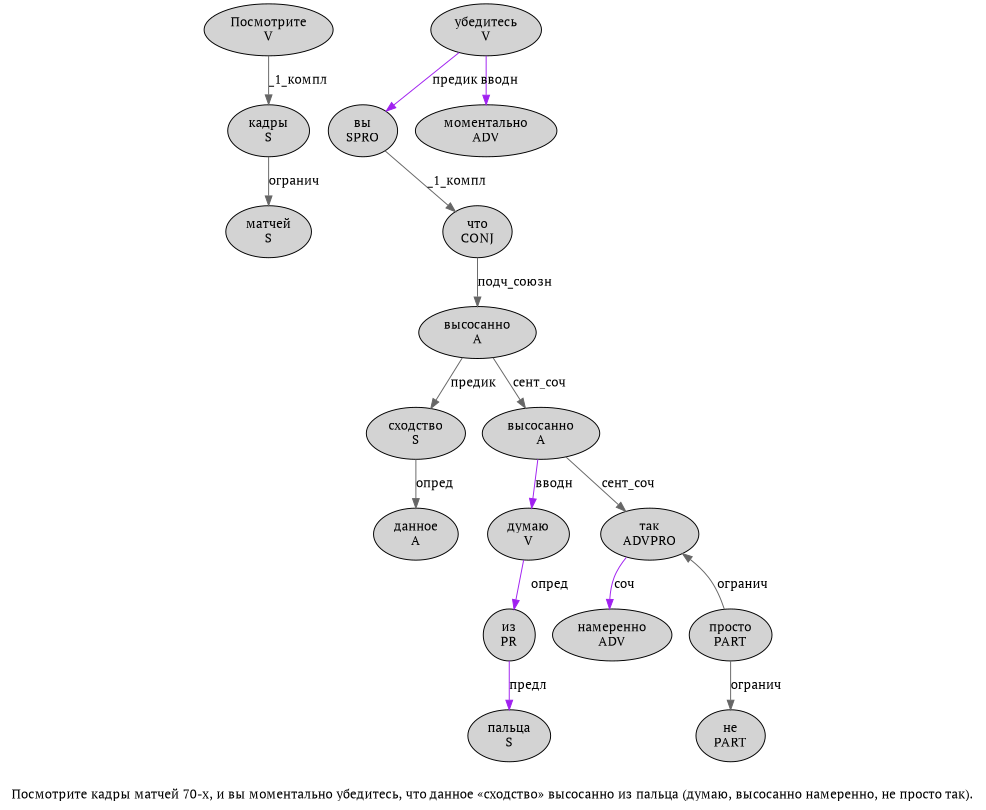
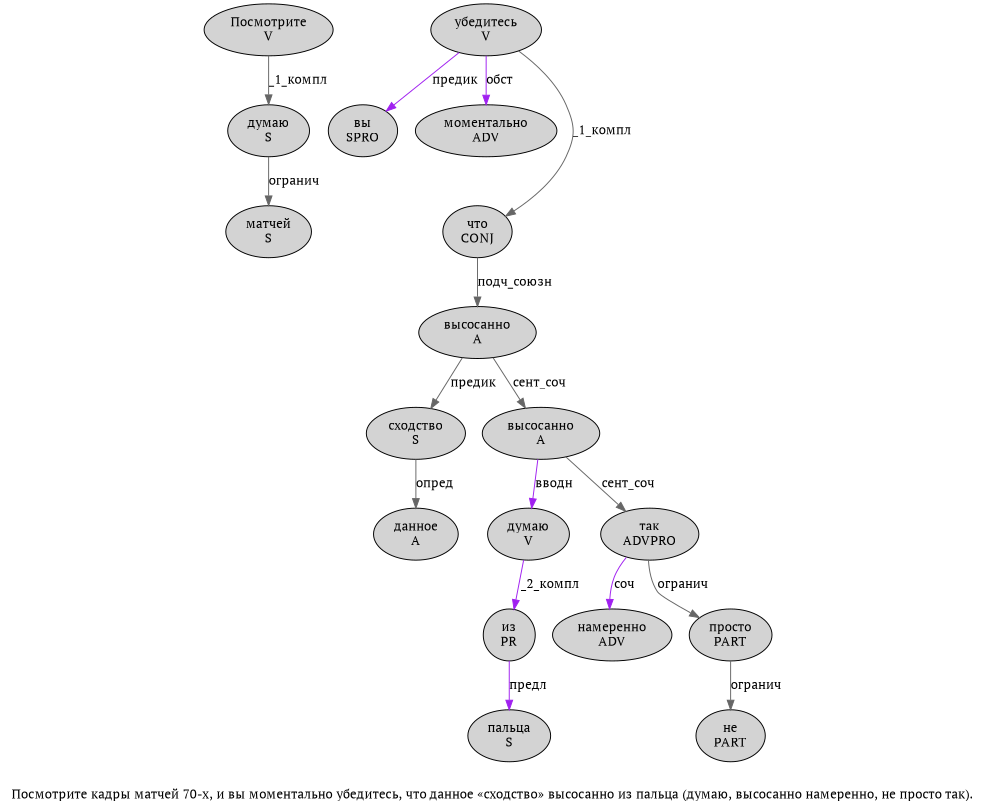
(500, 80) -> (500, 80)
(269, 131) -> (269, 131)
(417, 178) -> (573, 132)
(711, 582) -> (660, 594)
(550, 585) -> (550, 585)
